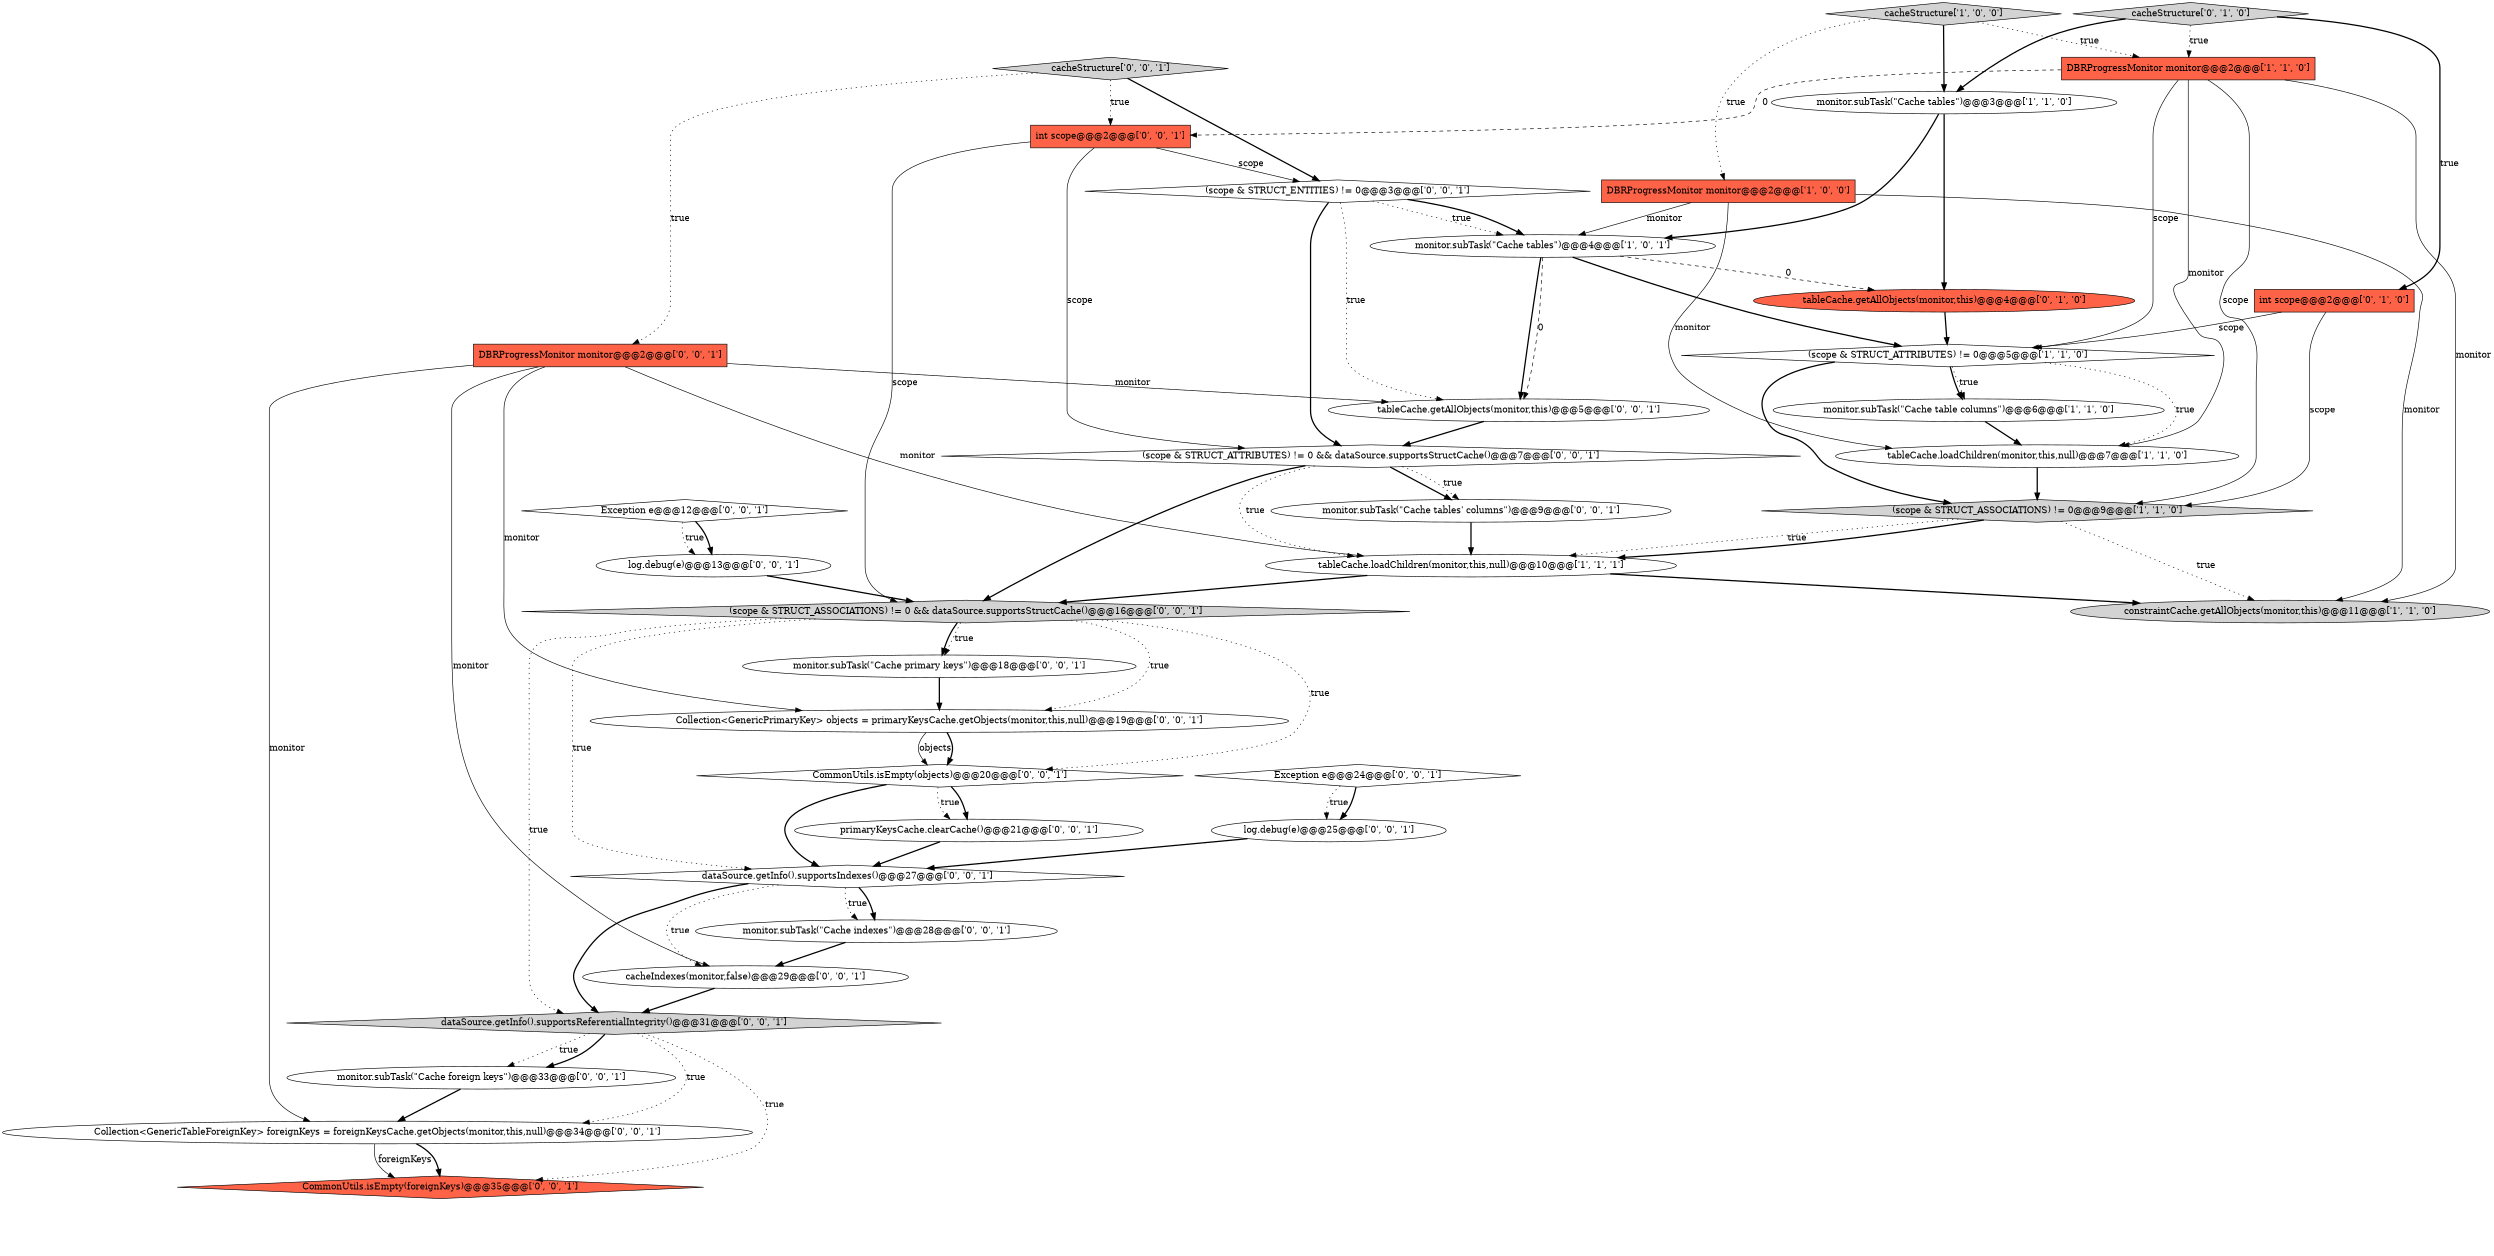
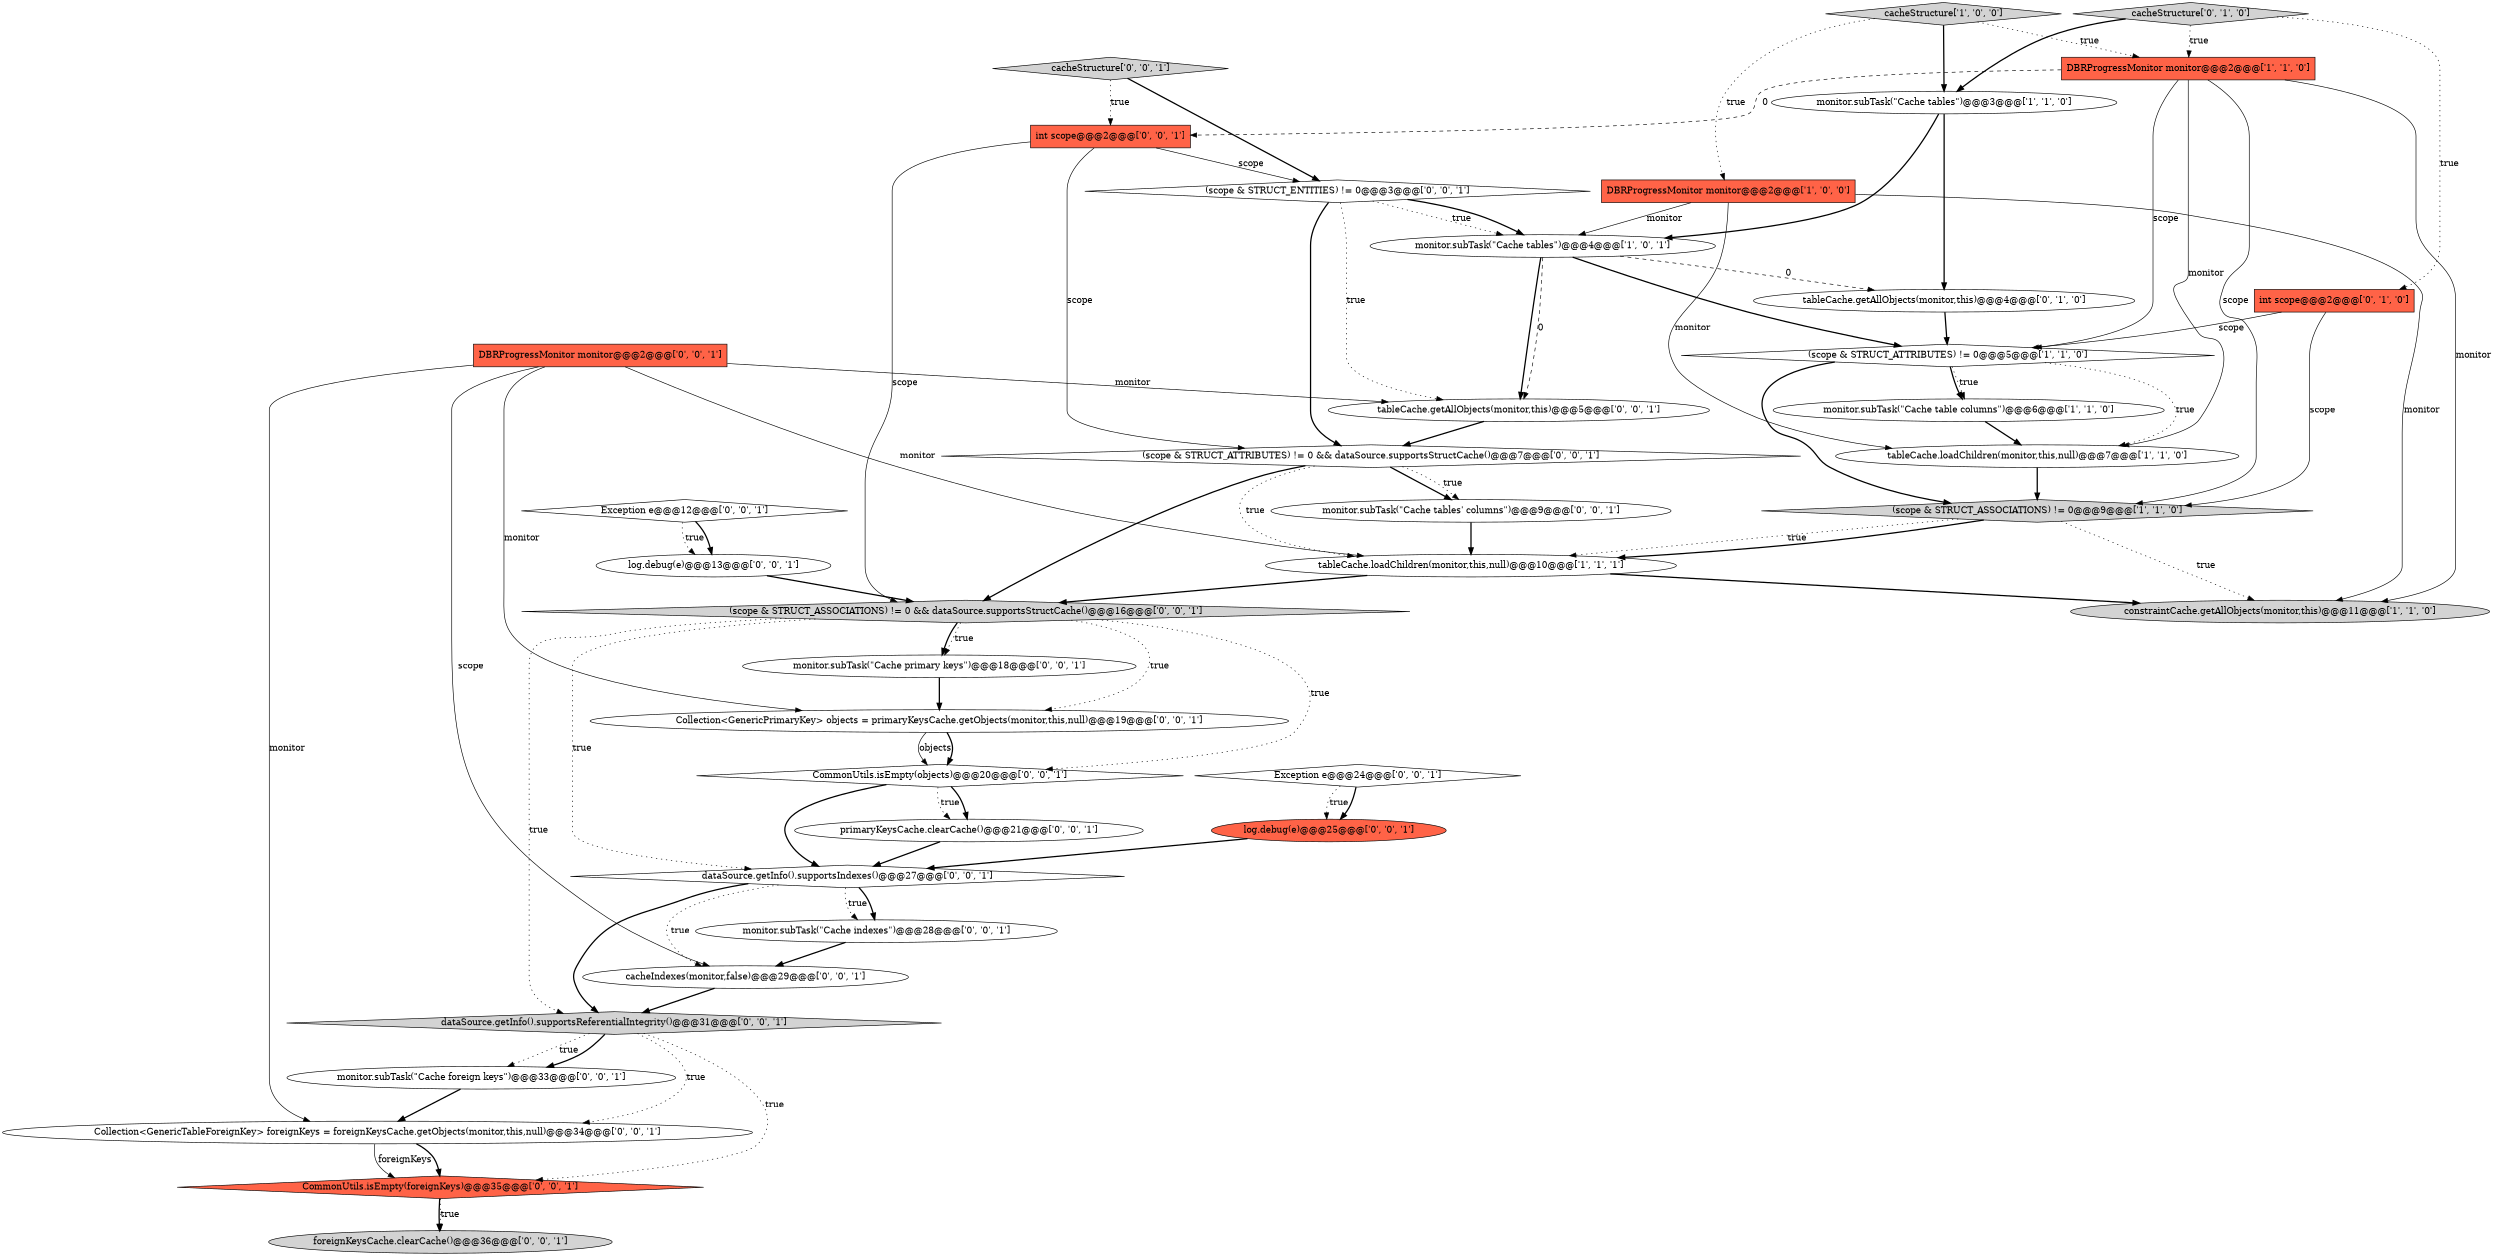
(2440, 96) -> (2440, 96)
(741, 105) -> none
(1944, 301) -> (1944, 301)
(471, 666) -> (471, 666)
(1329, 830) -> (1329, 830)
none -> (440, 1242)
